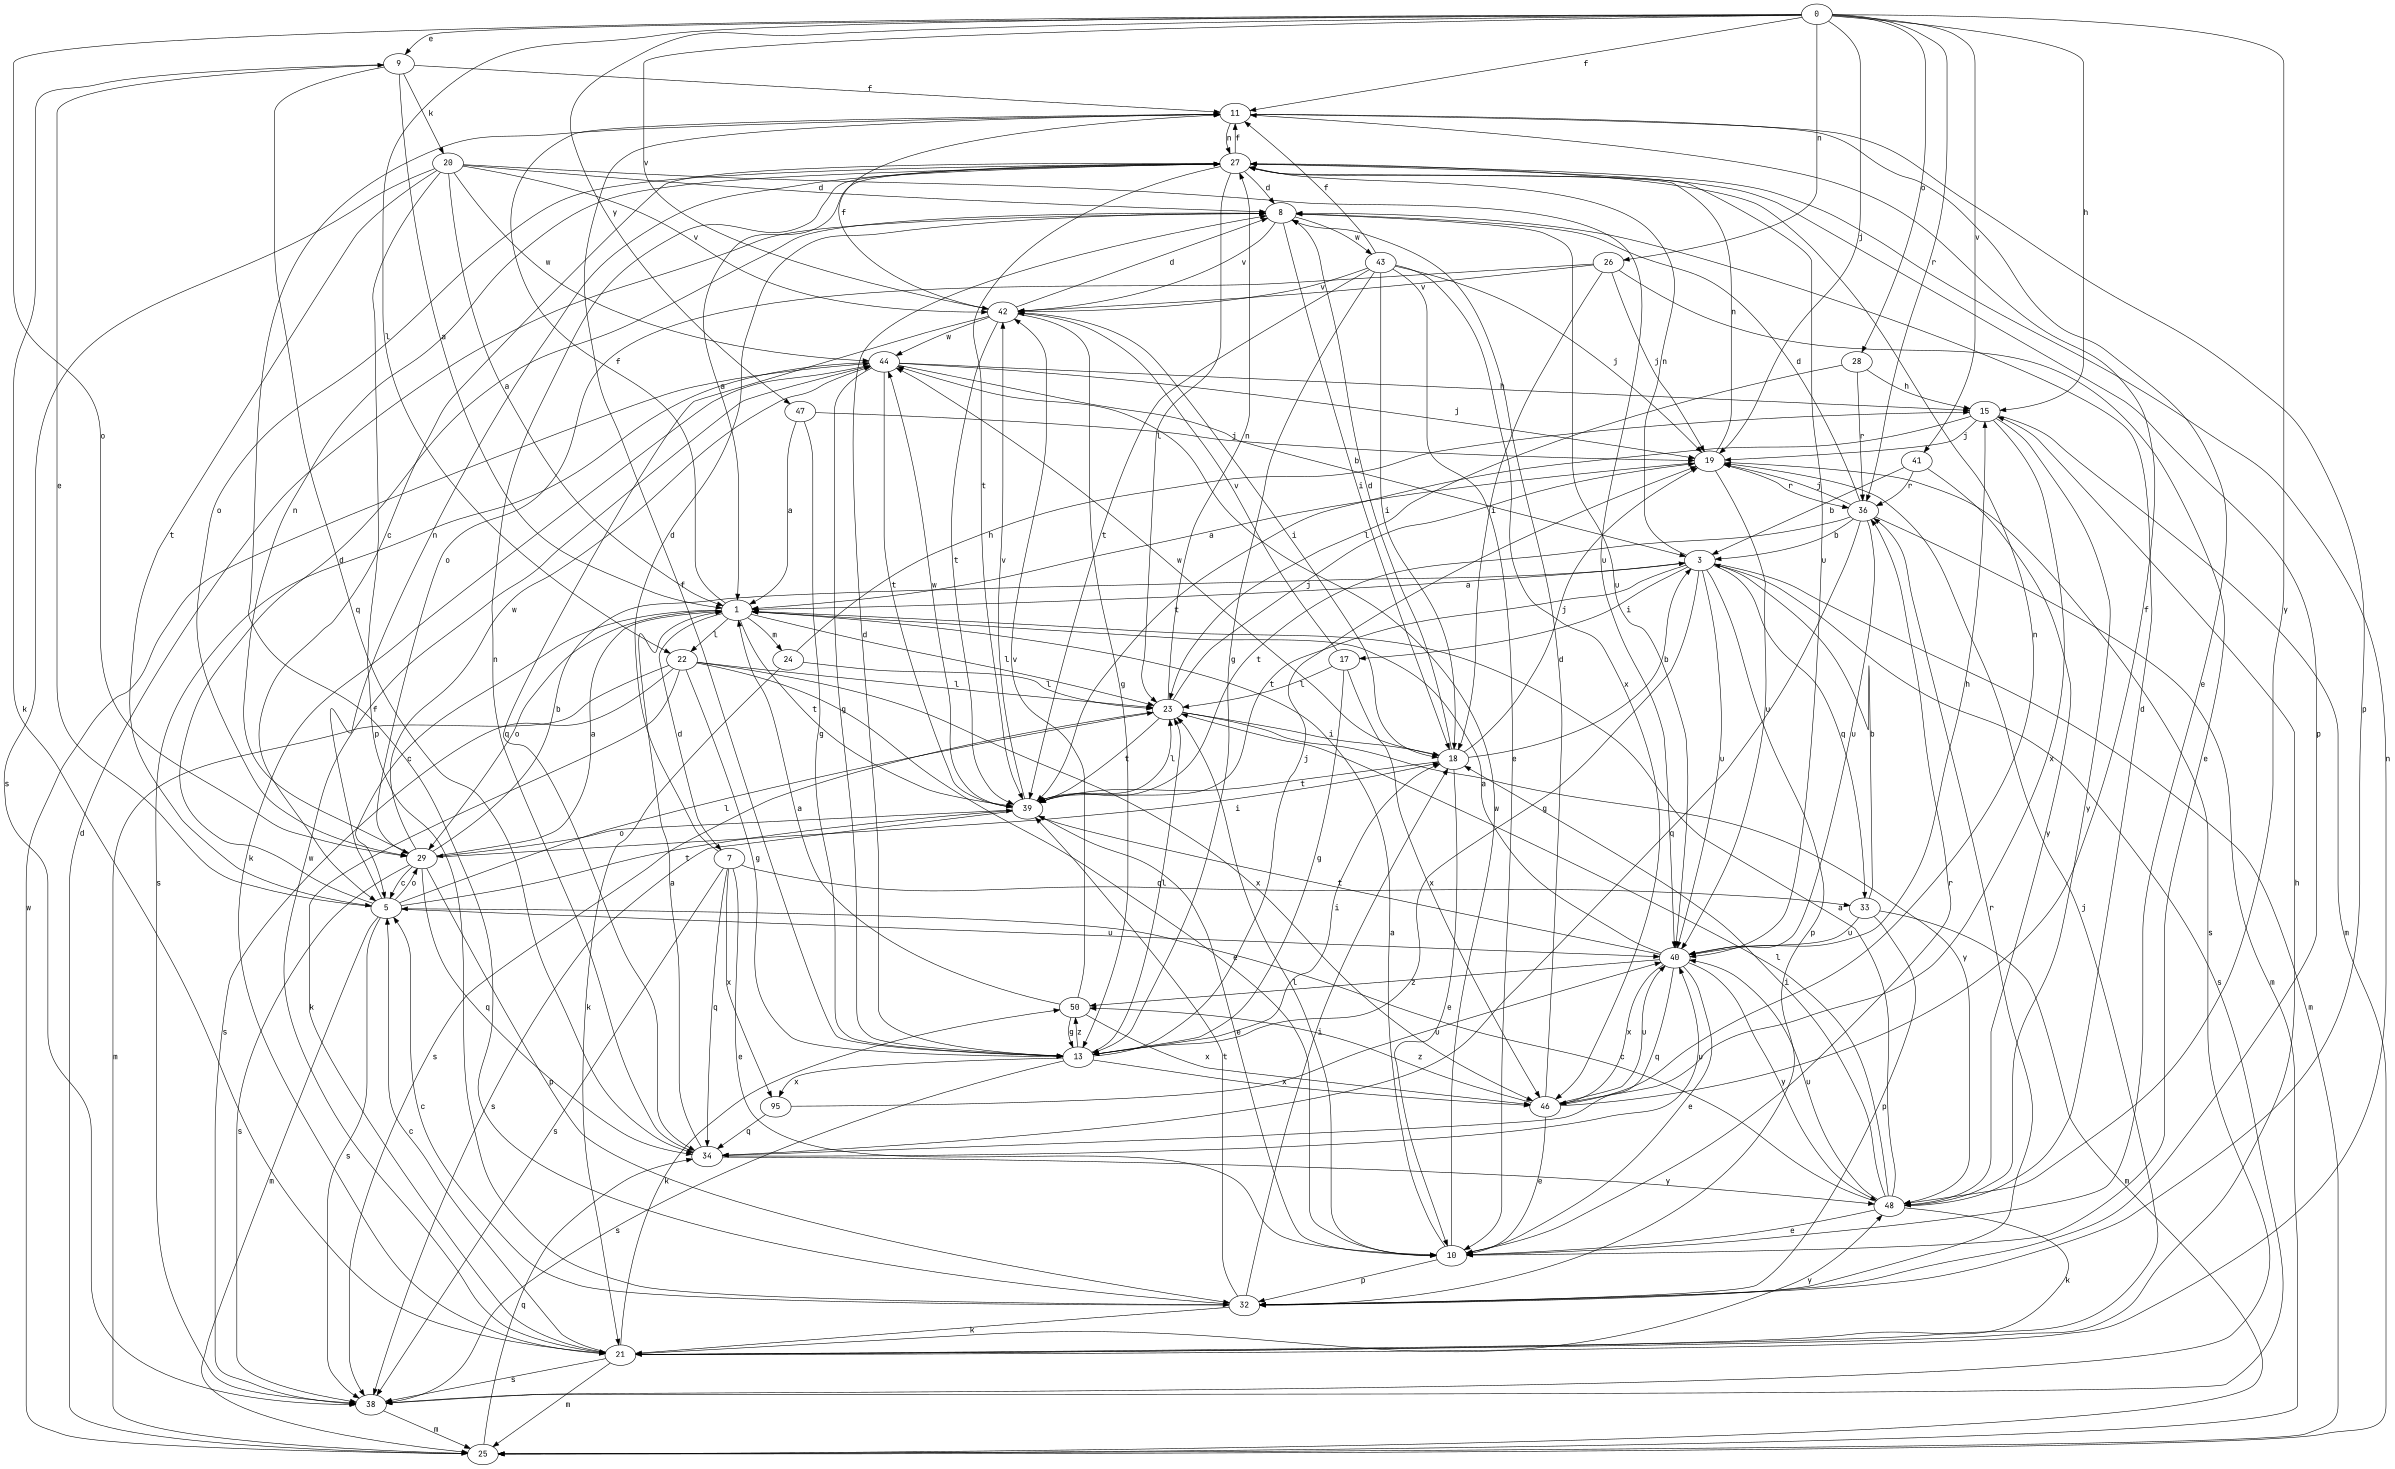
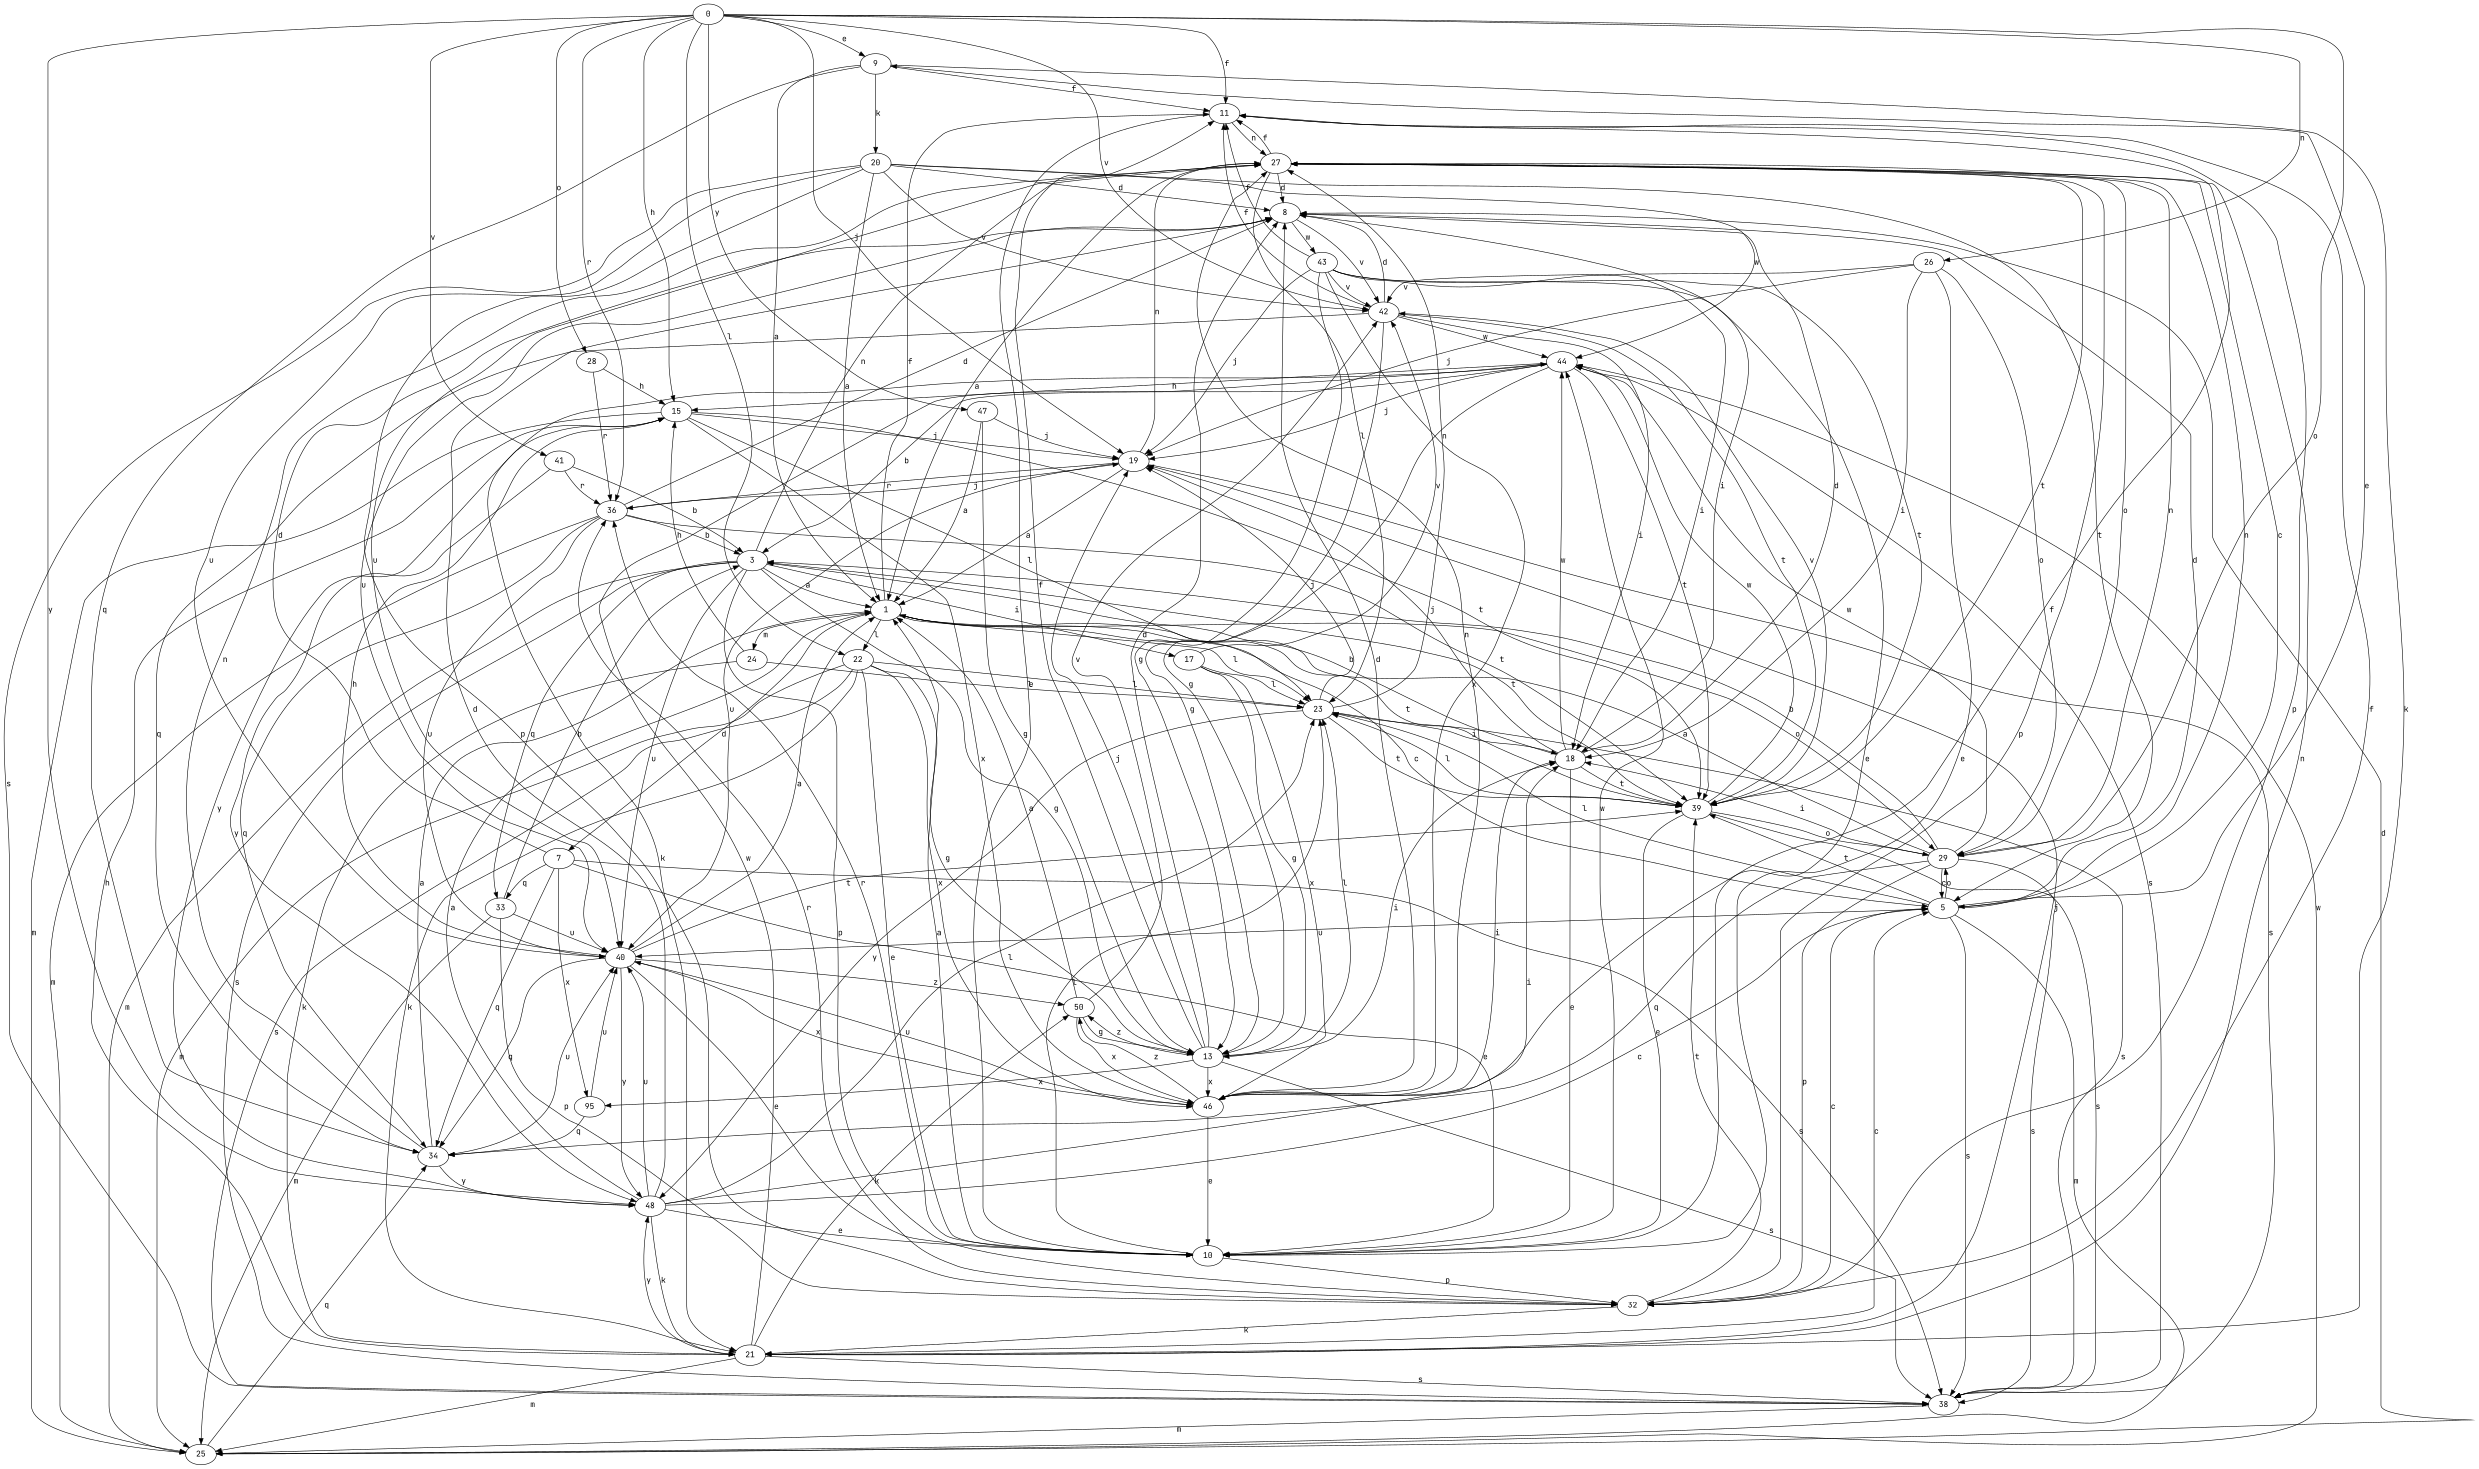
(1491, 467) -> (1000, 557)
(1318, 1024) -> (1486, 1040)
